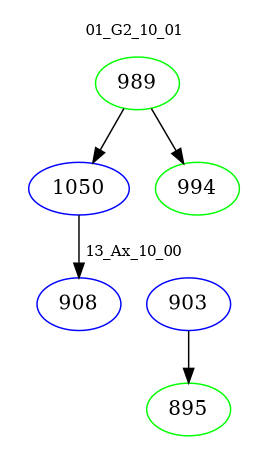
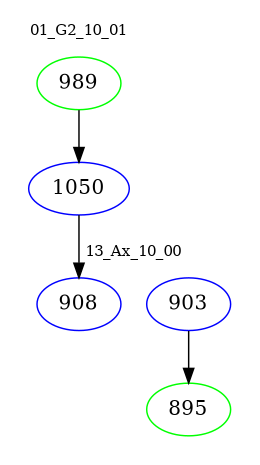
(197, 189) -> none
